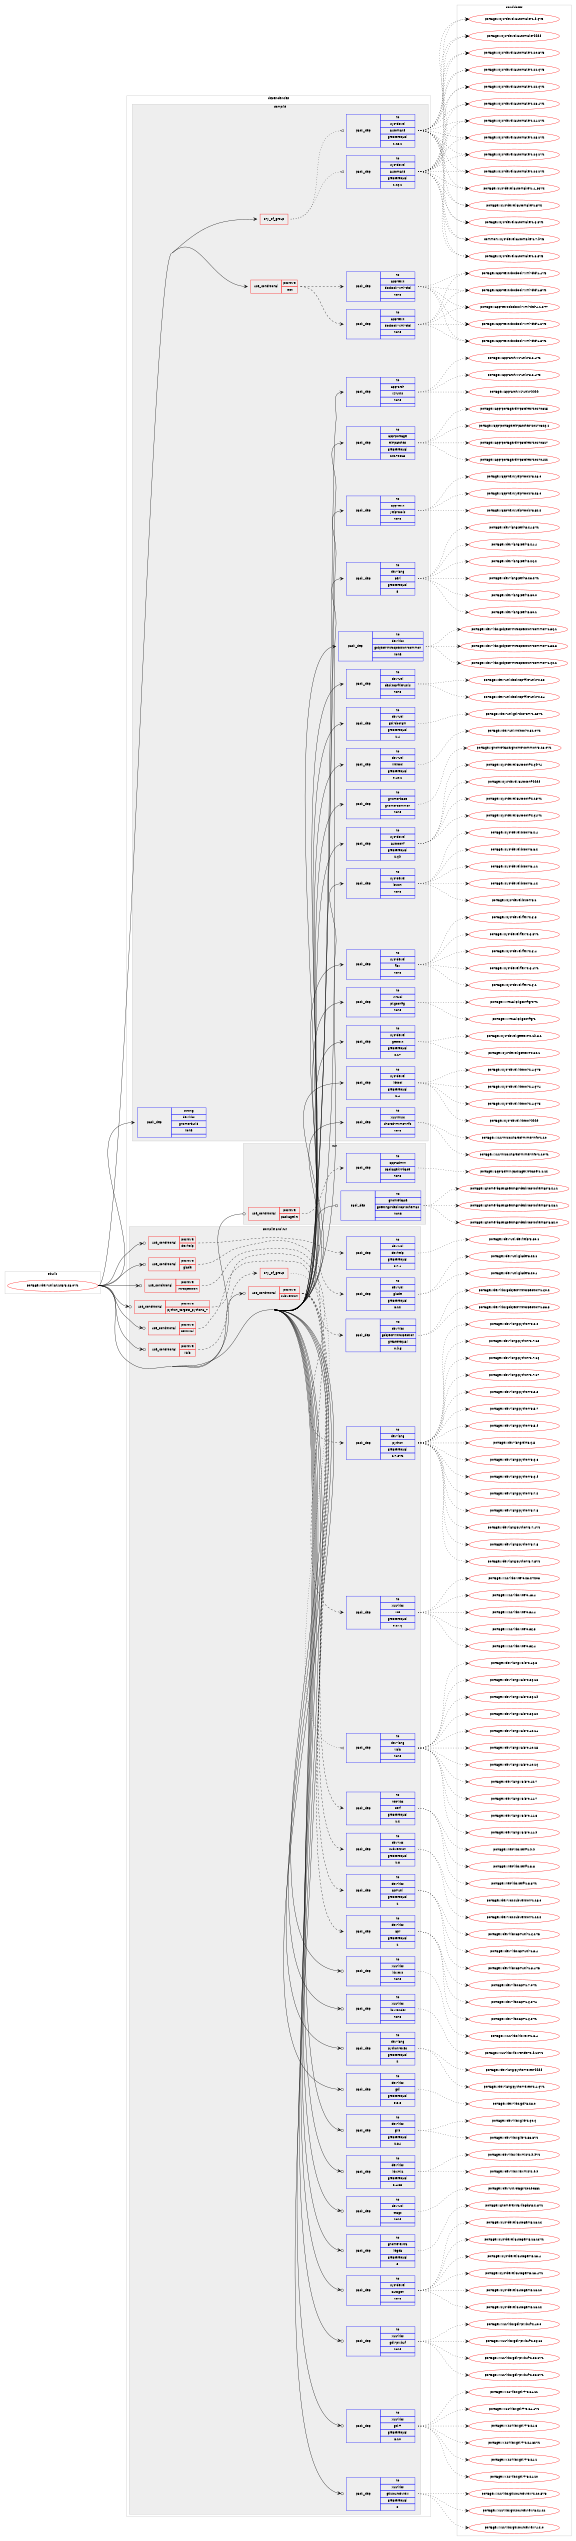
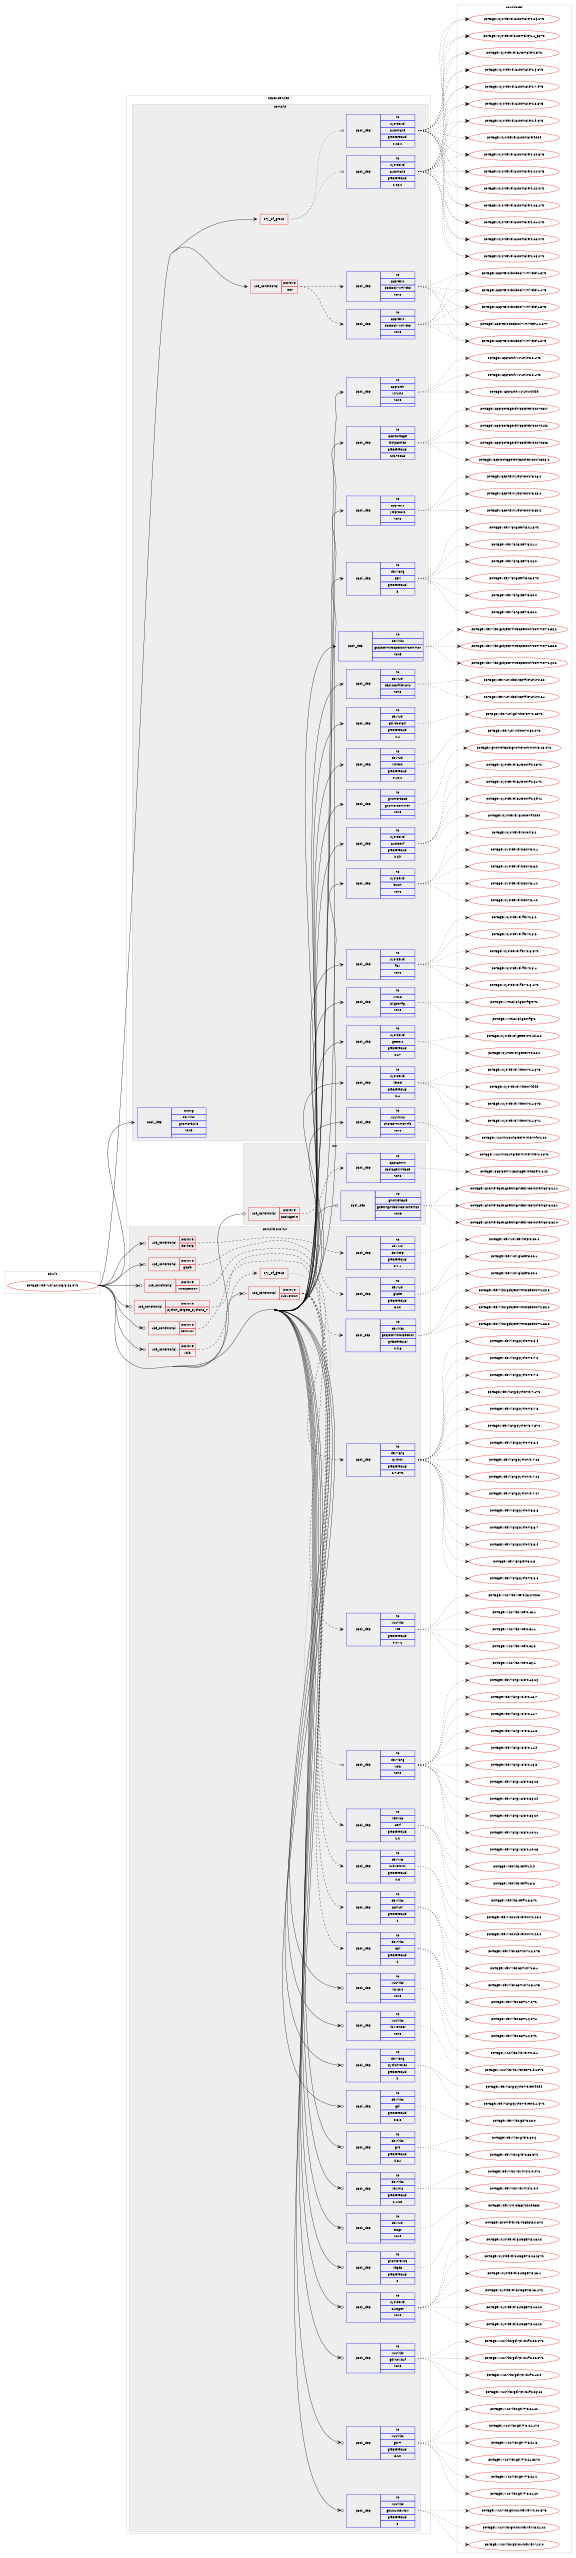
(514, 239) -> (514, 87)
none -> (514, 1307)
